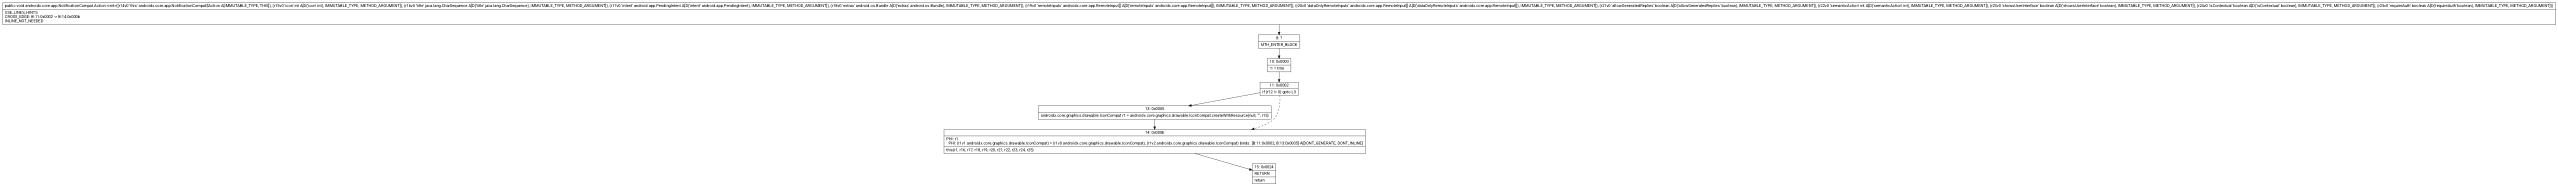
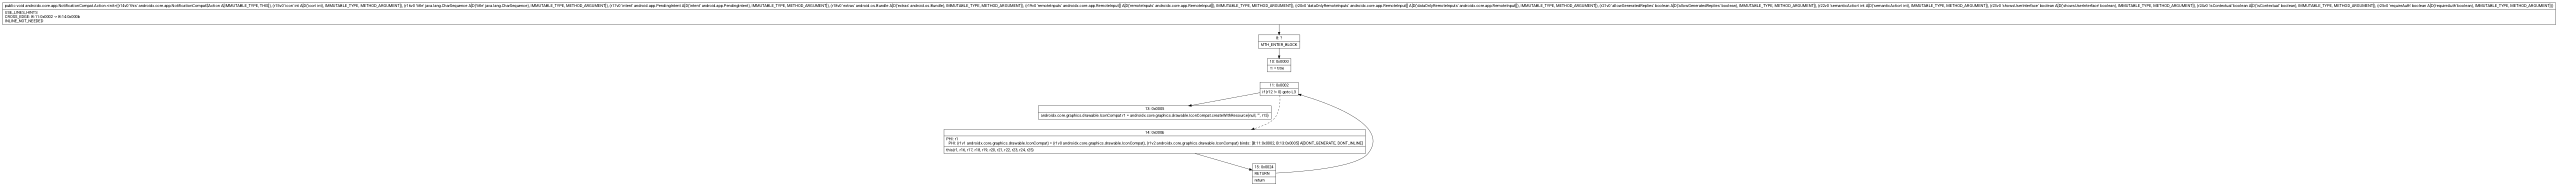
(1279, 76) -> (1370, 150)
(1155, 123) -> none
